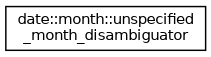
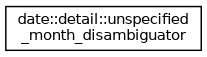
(106, 28) -> (104, 28)
